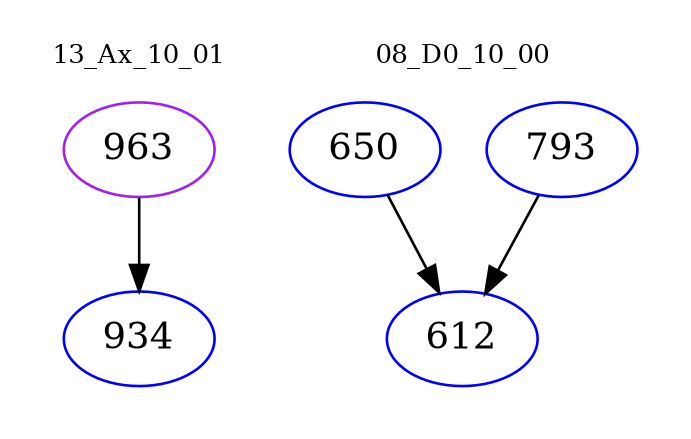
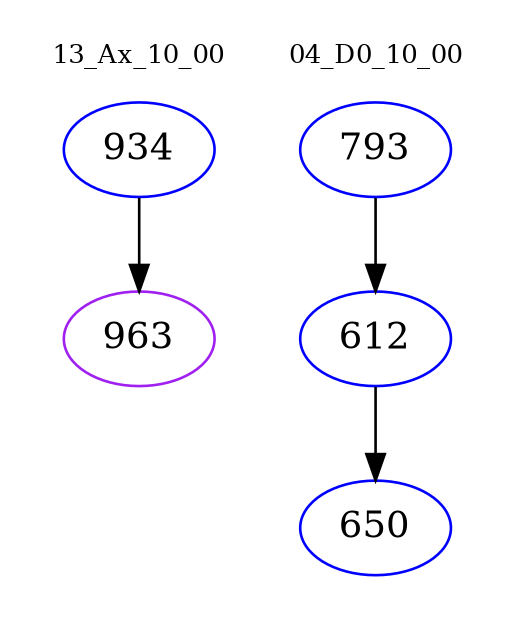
(139, 56) -> (139, 56)
(464, 56) -> (377, 56)
(139, 231) -> (139, 231)
(407, 232) -> (376, 420)
